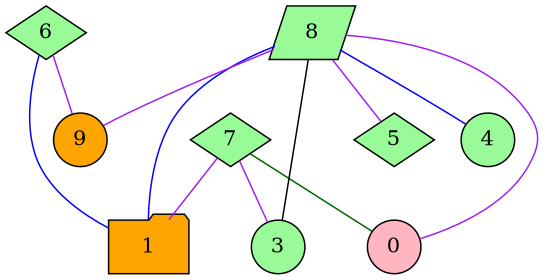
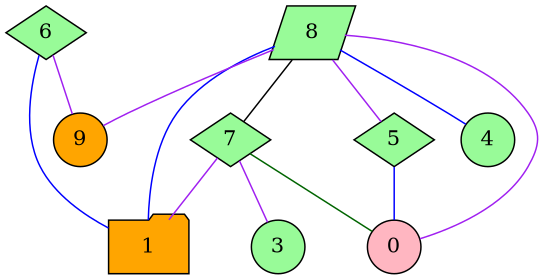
(295, 140) -> (268, 91)
none -> (394, 194)
